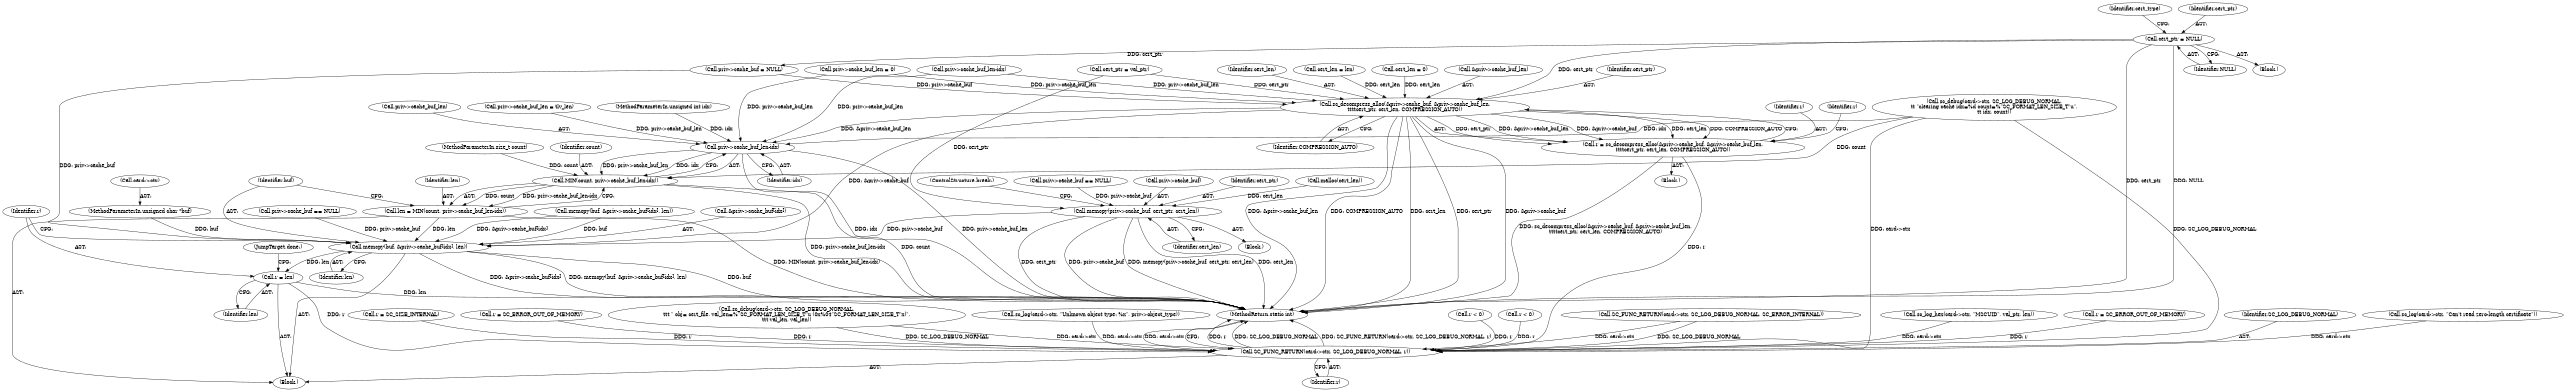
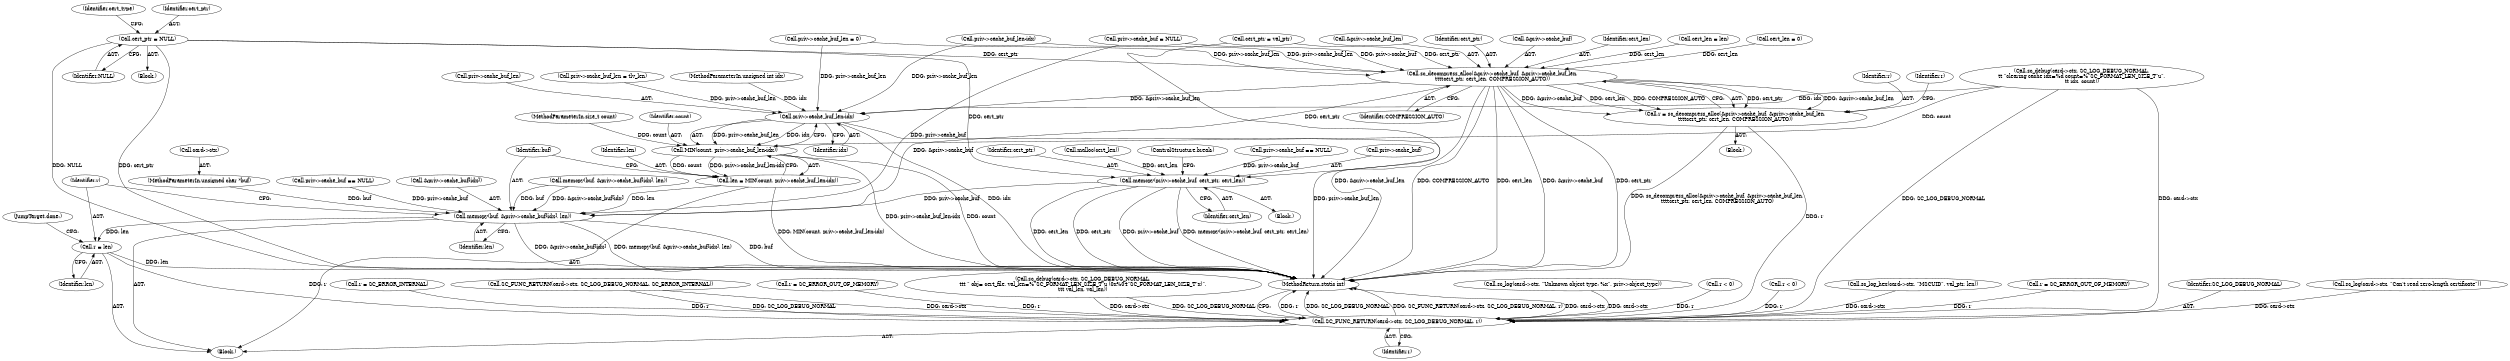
none -> (1542, 40)
(1459, 47) -> (897, 57)
(401, 315) -> (387, 285)
